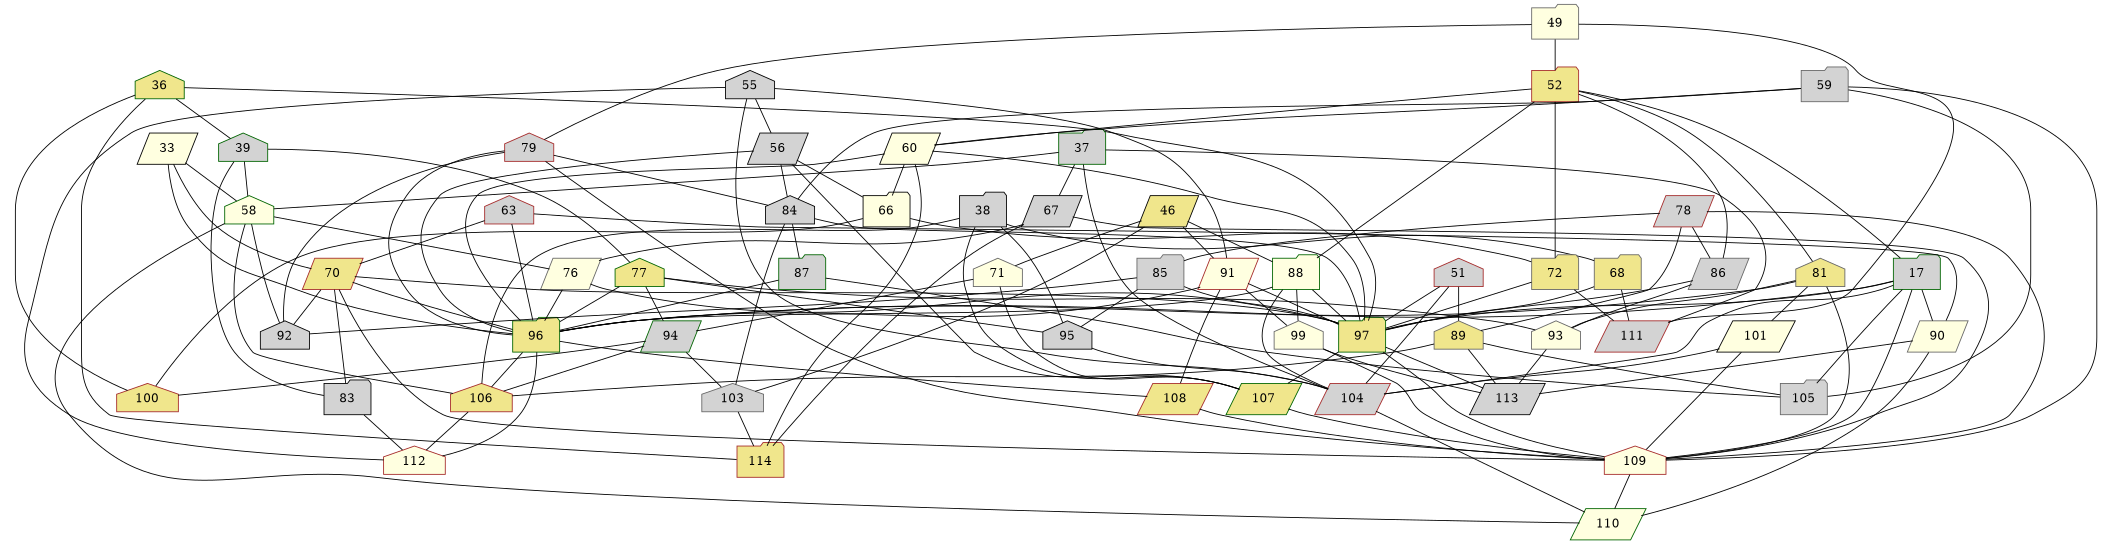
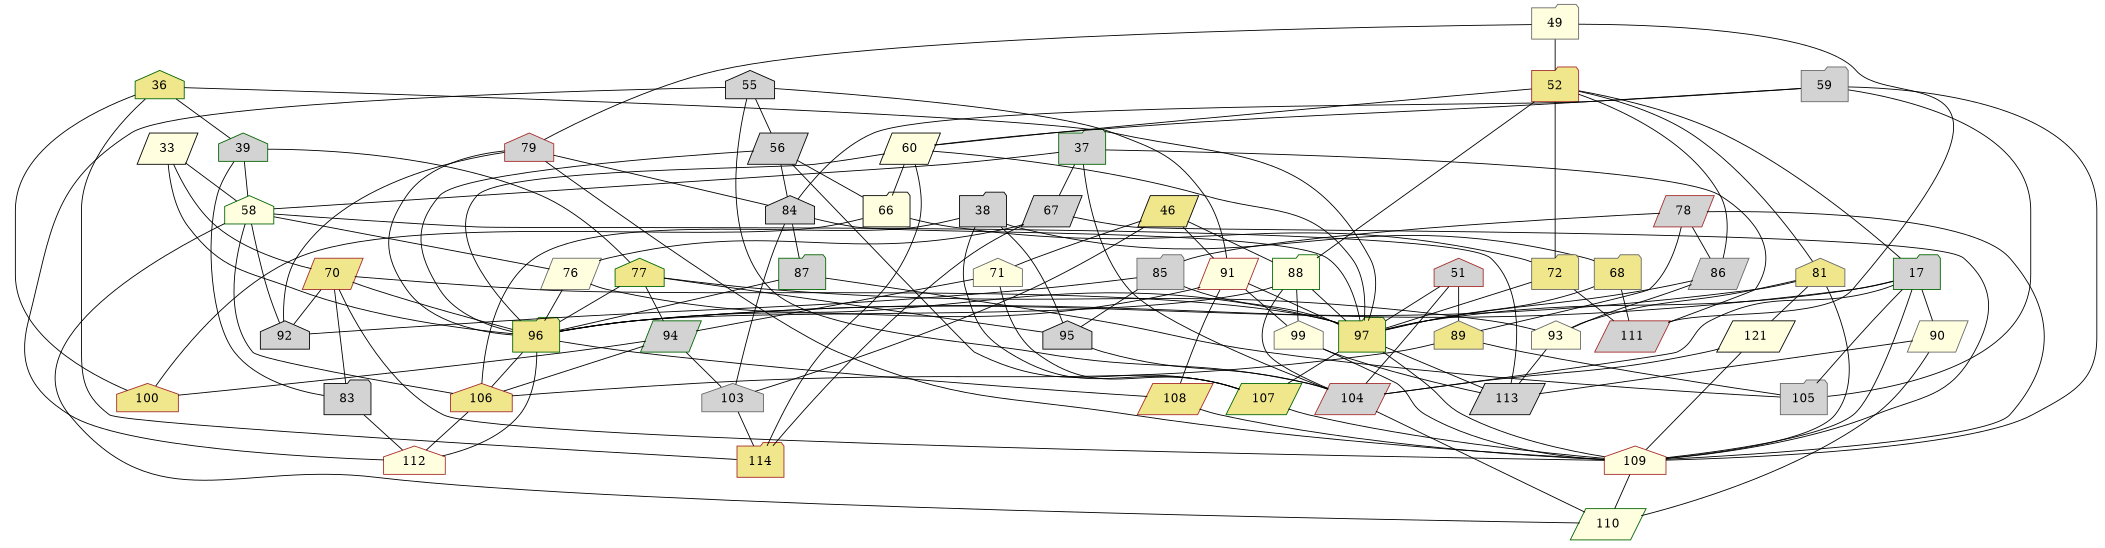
(509, 211) -> none
(1756, 336) -> (1756, 336)
(1482, 366) -> (949, 229)
